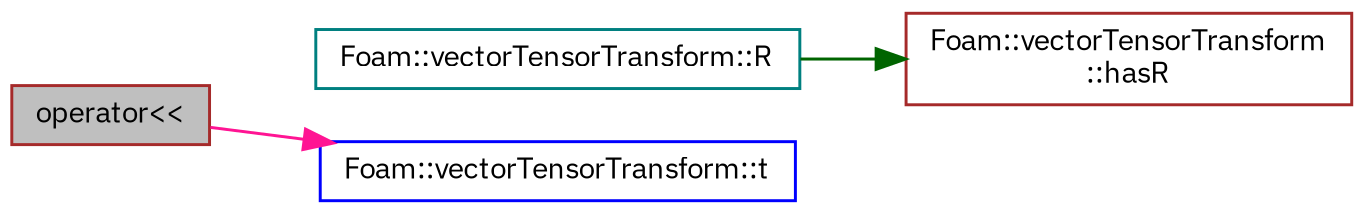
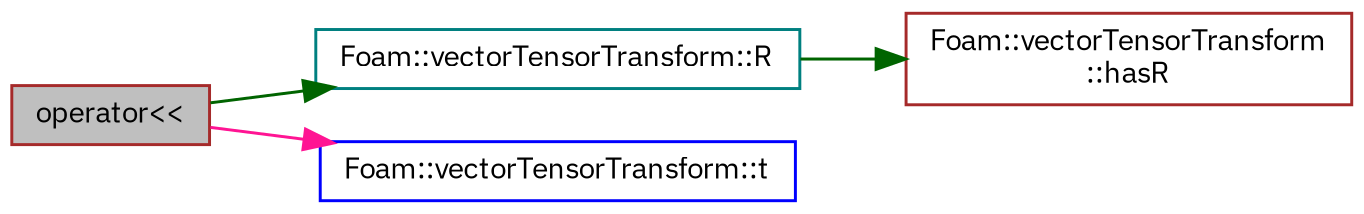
none -> (257, 97)
